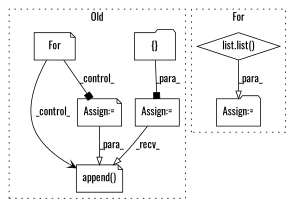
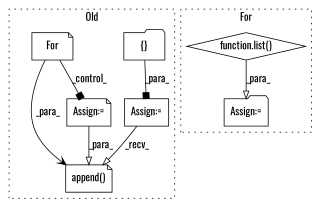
(239, 46) -> (246, 46)
(53, 112) -> (48, 112)
